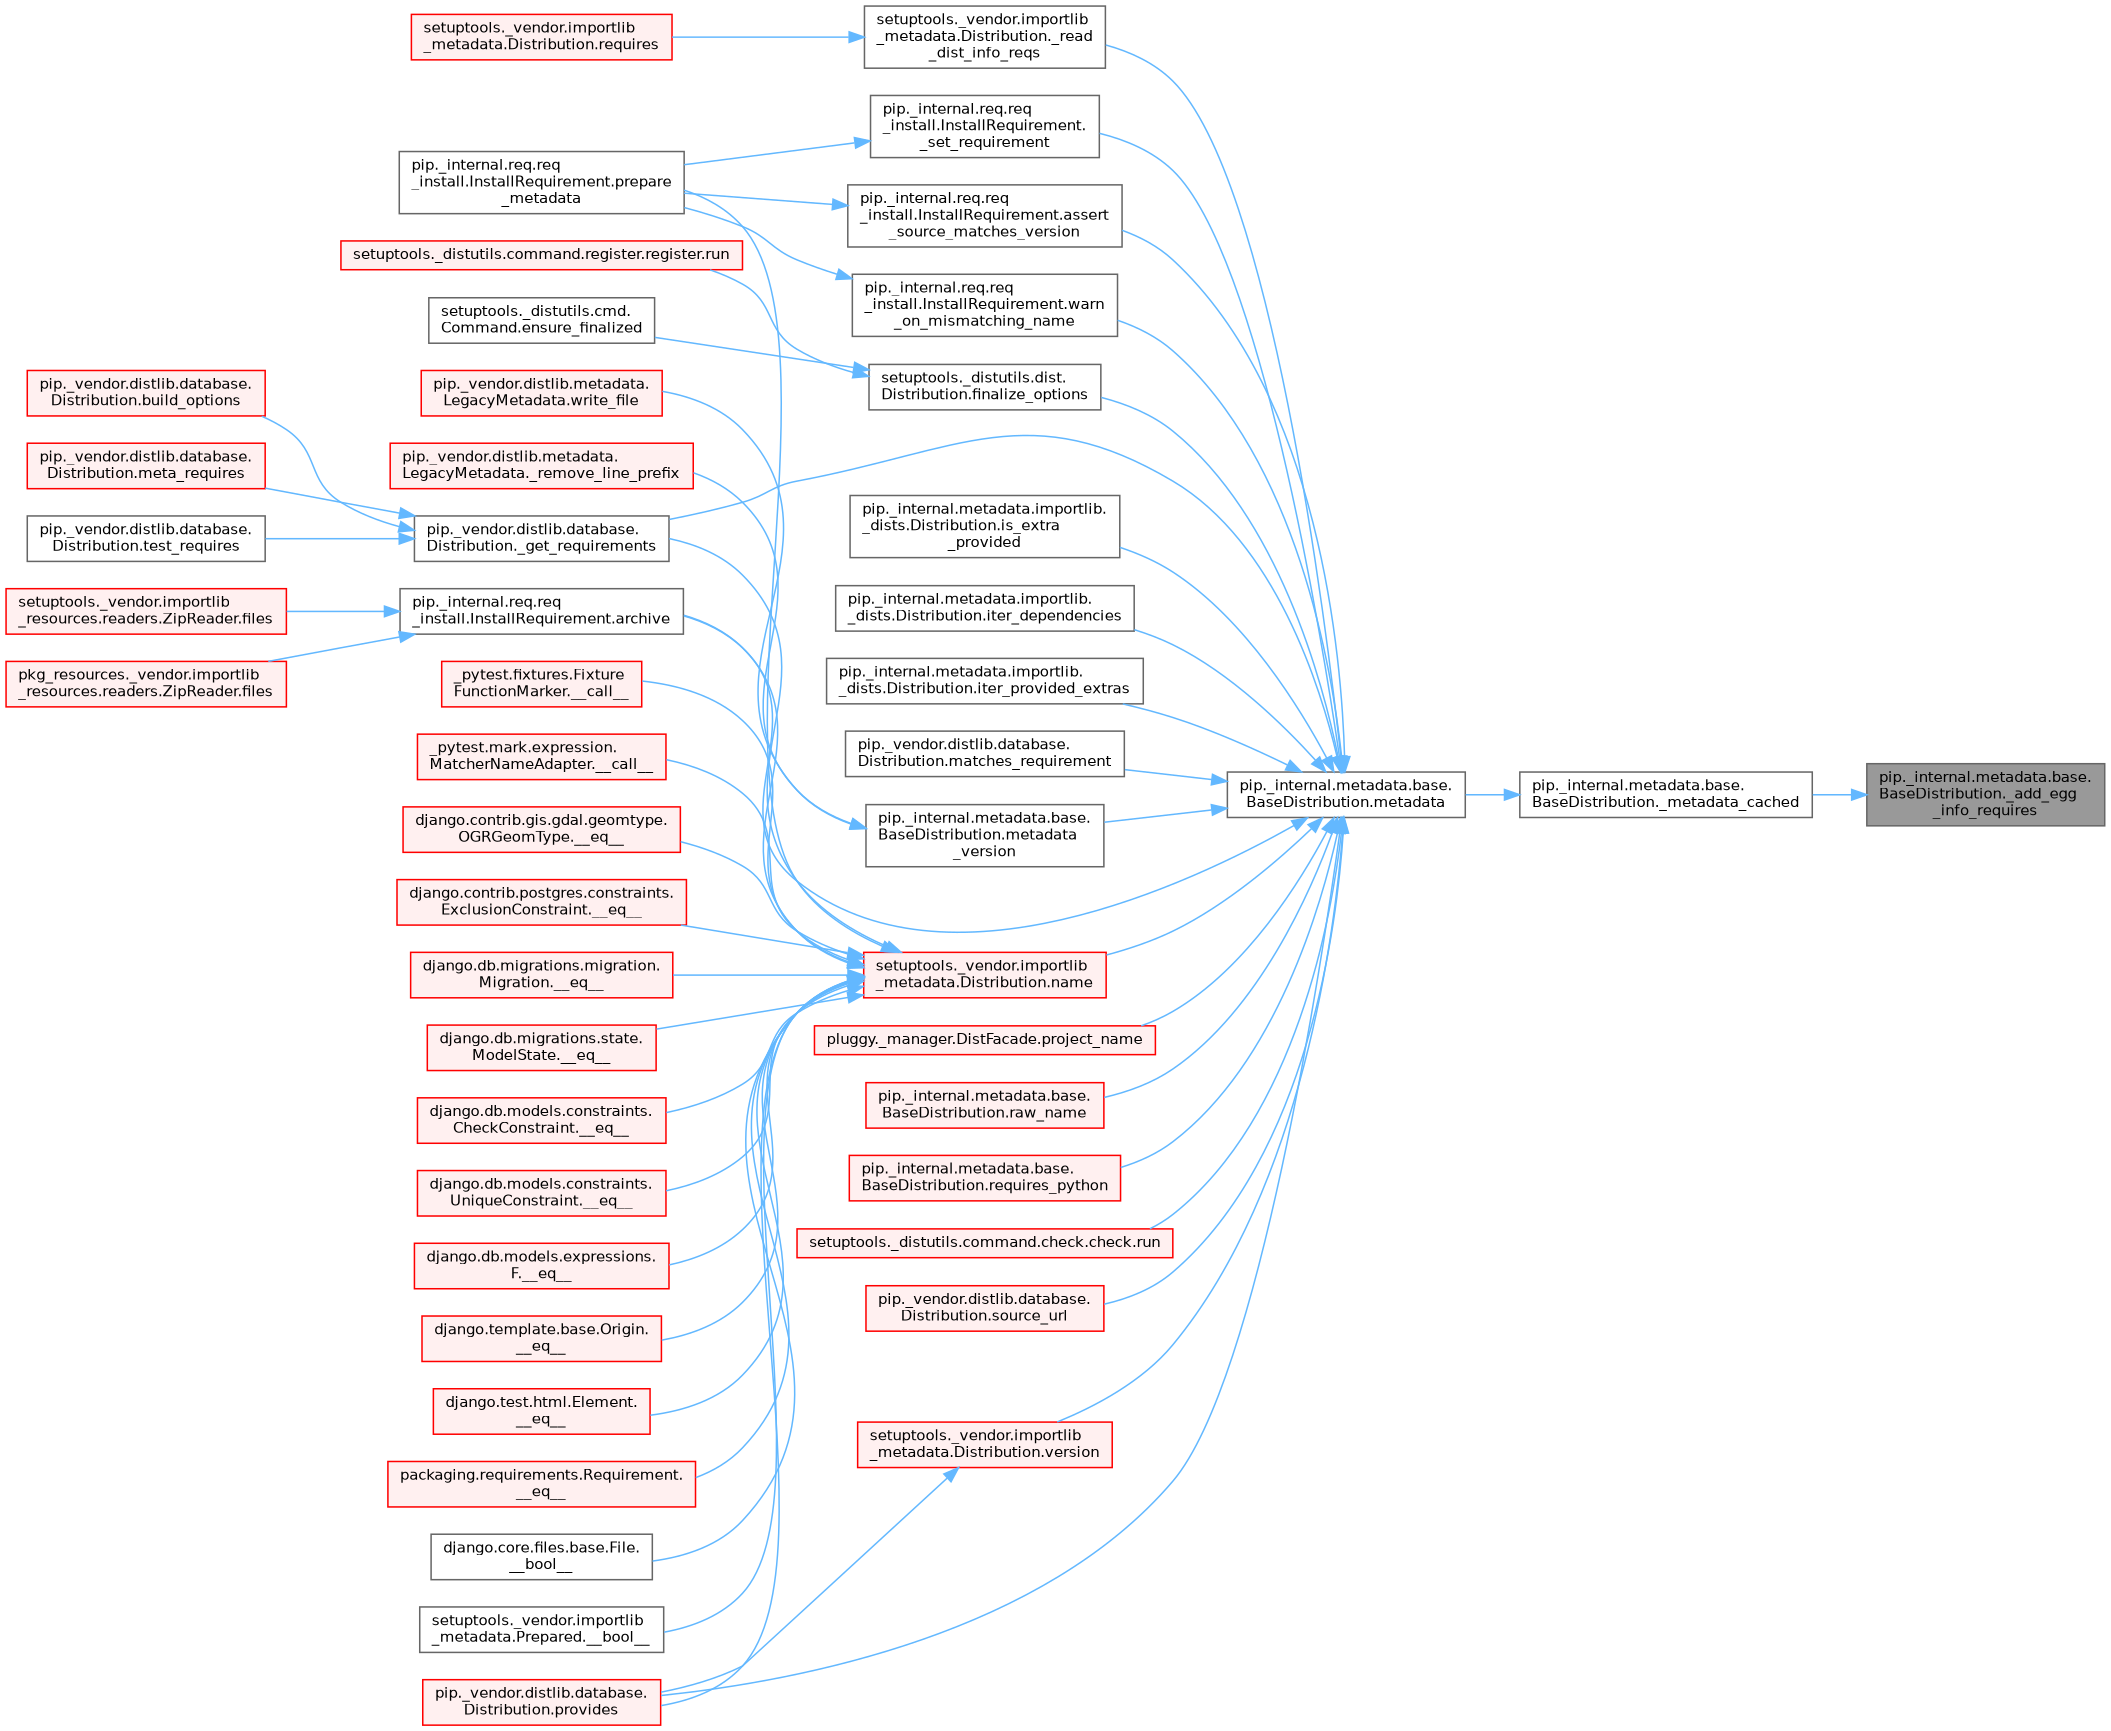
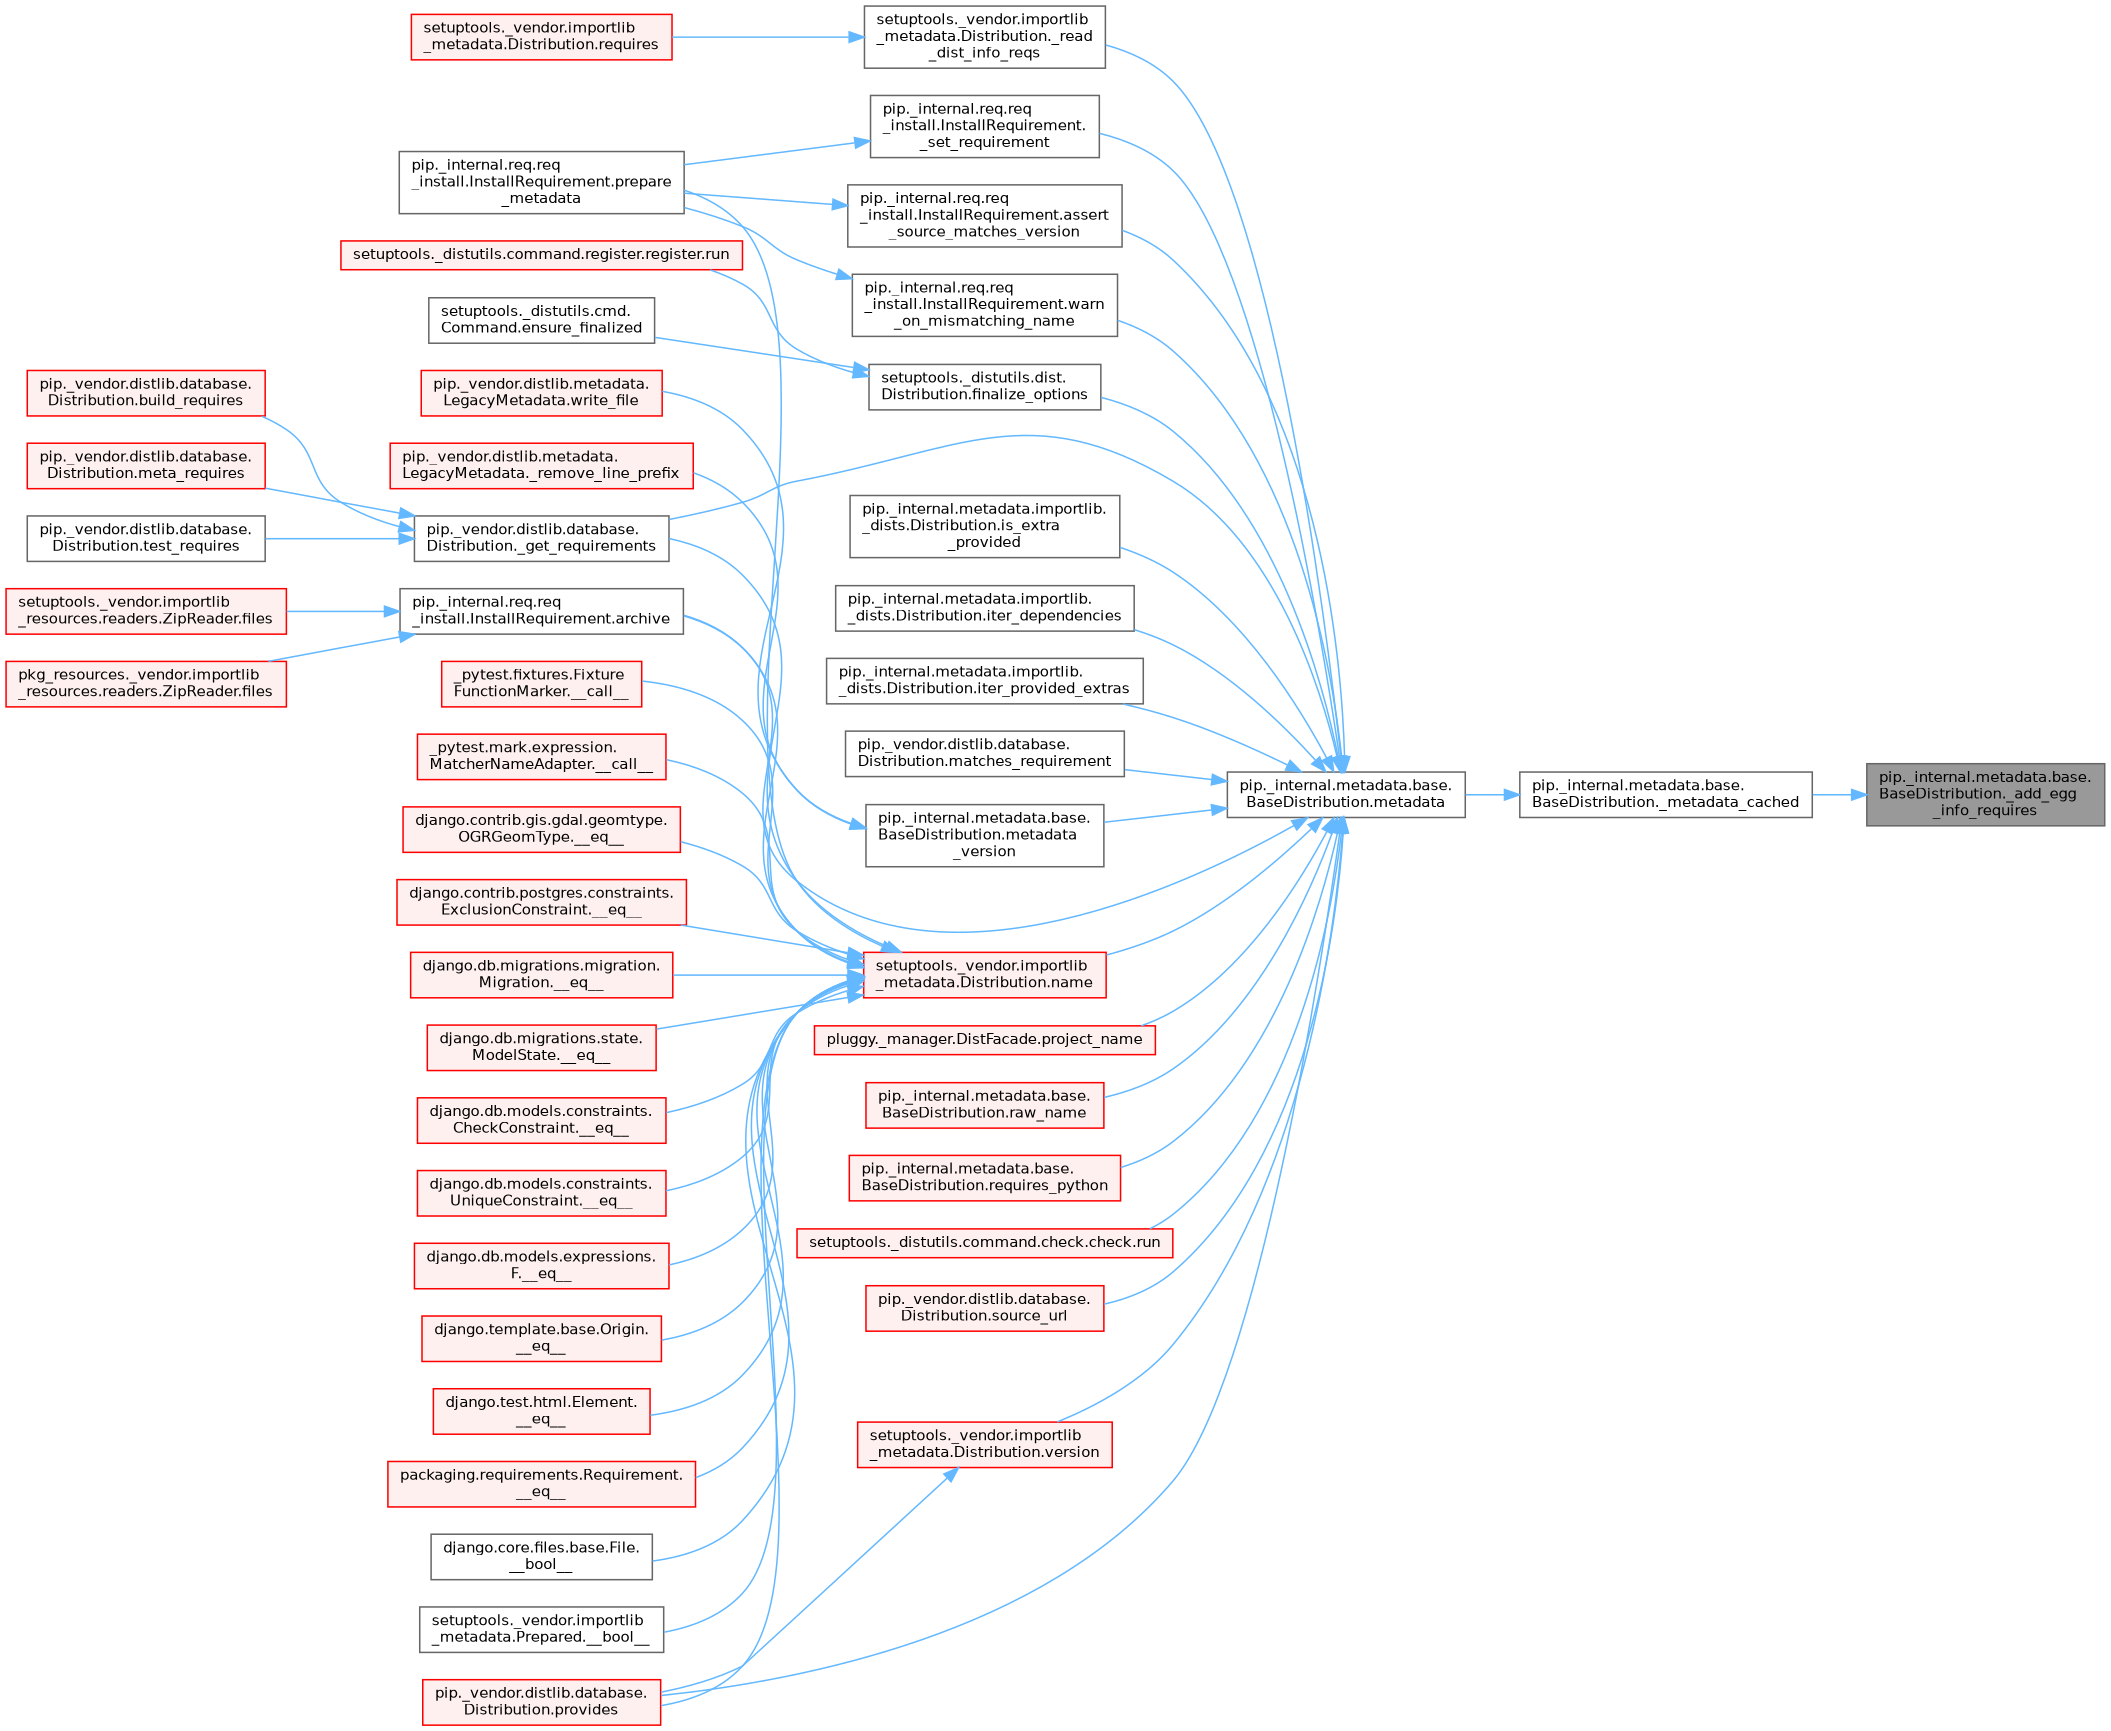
(146, 393) -> (146, 393)
